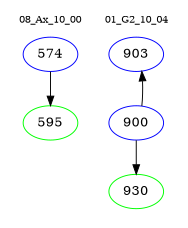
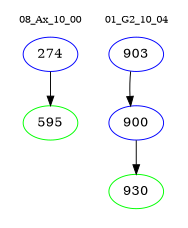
(50, 54) -> (50, 54)
(143, 94) -> (130, 84)
